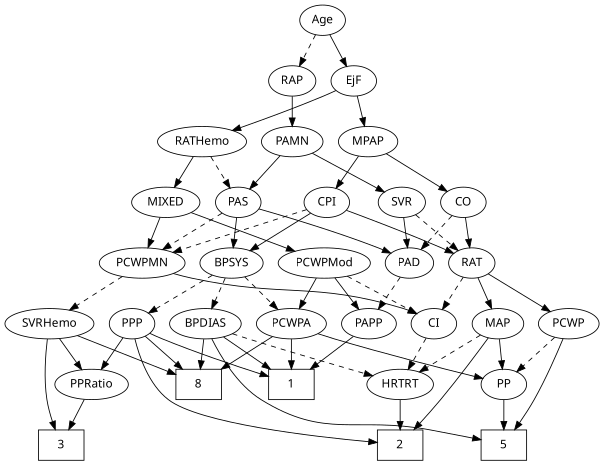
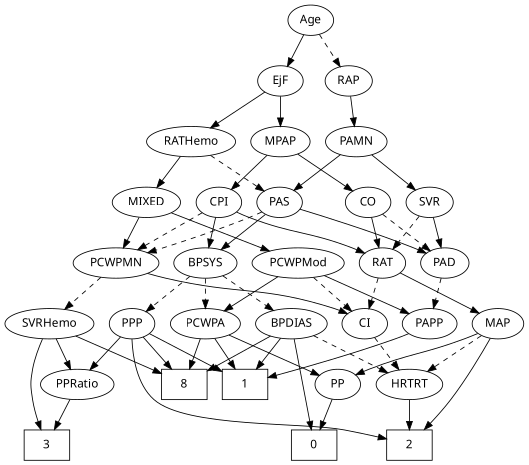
(569, 324) -> none
(504, 445) -> (314, 445)
